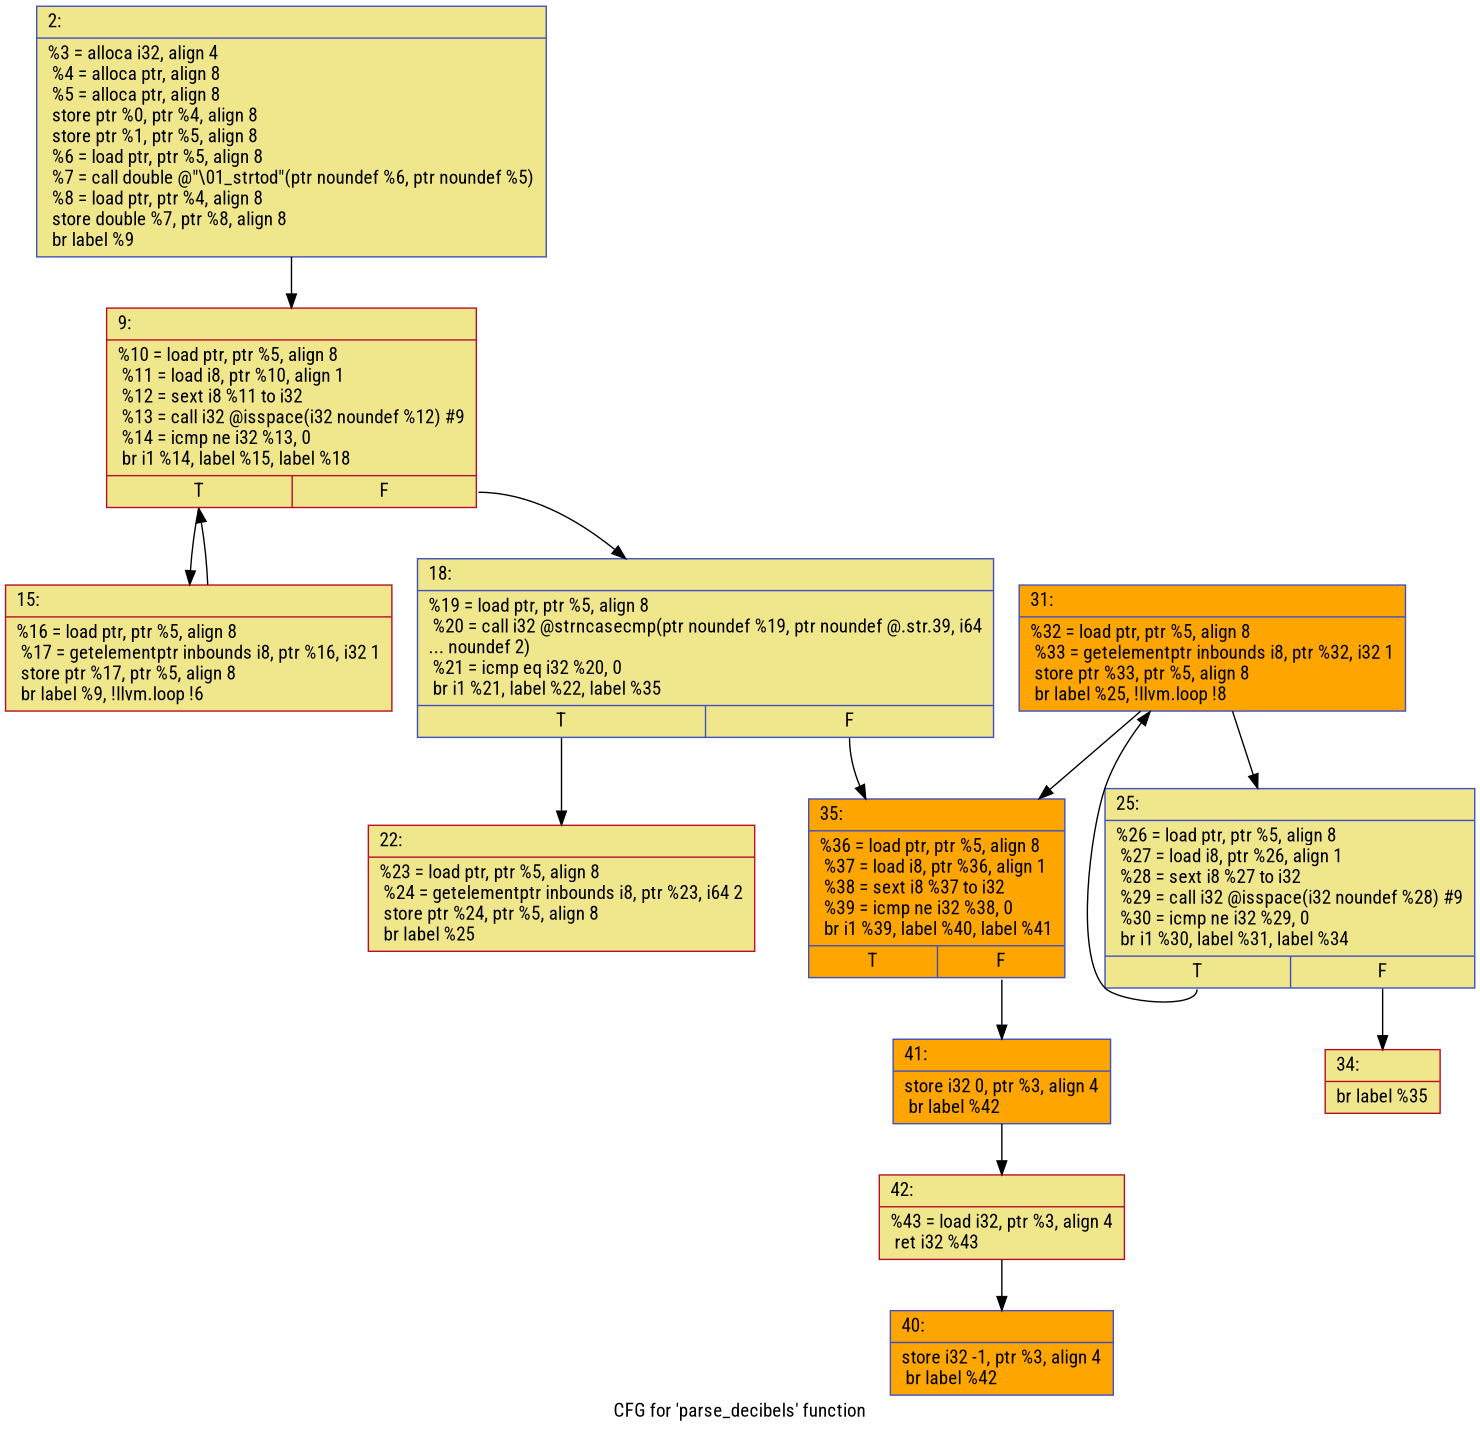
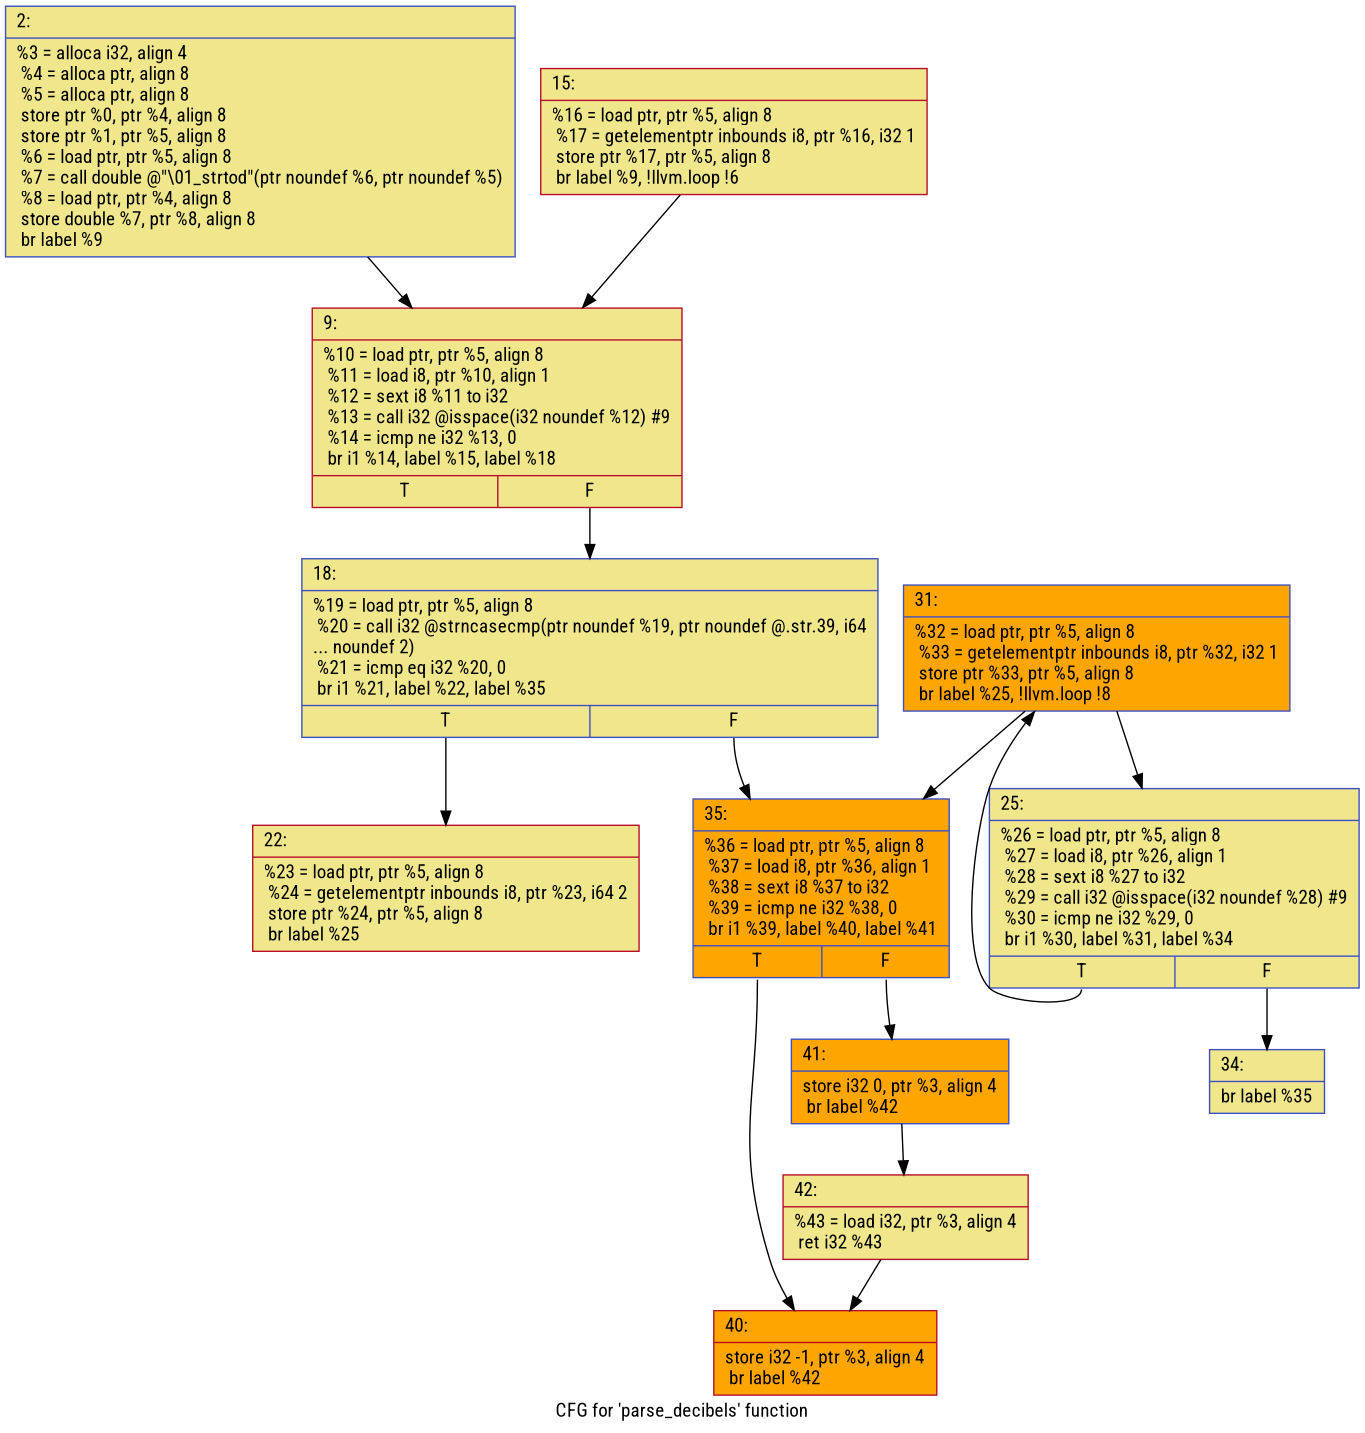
(194, 539) -> none
(1383, 1081) -> (1267, 1081)
none -> (750, 1142)
(1002, 1353) -> (825, 1353)
